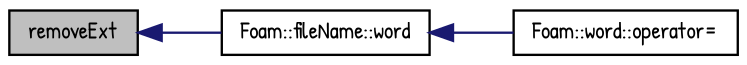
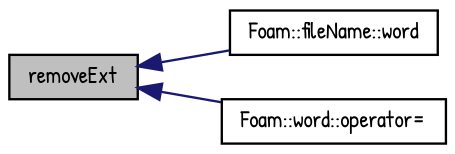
(484, 33) -> (191, 97)
